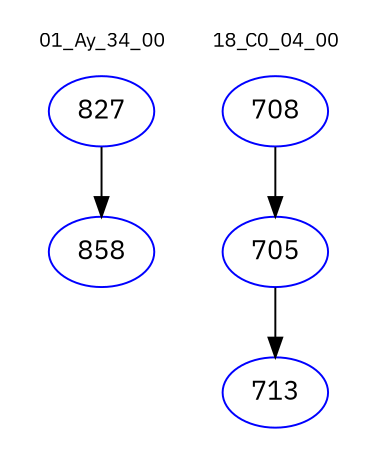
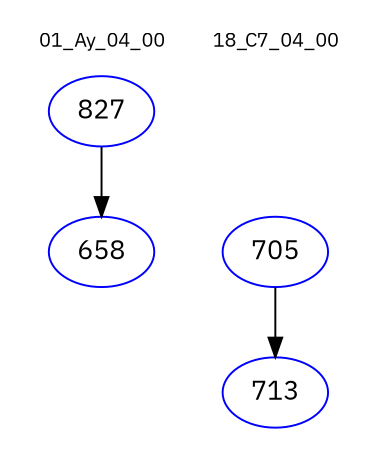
(103, 42) -> (103, 42)
(276, 42) -> (276, 42)
(275, 111) -> none
(102, 252) -> (102, 252)
